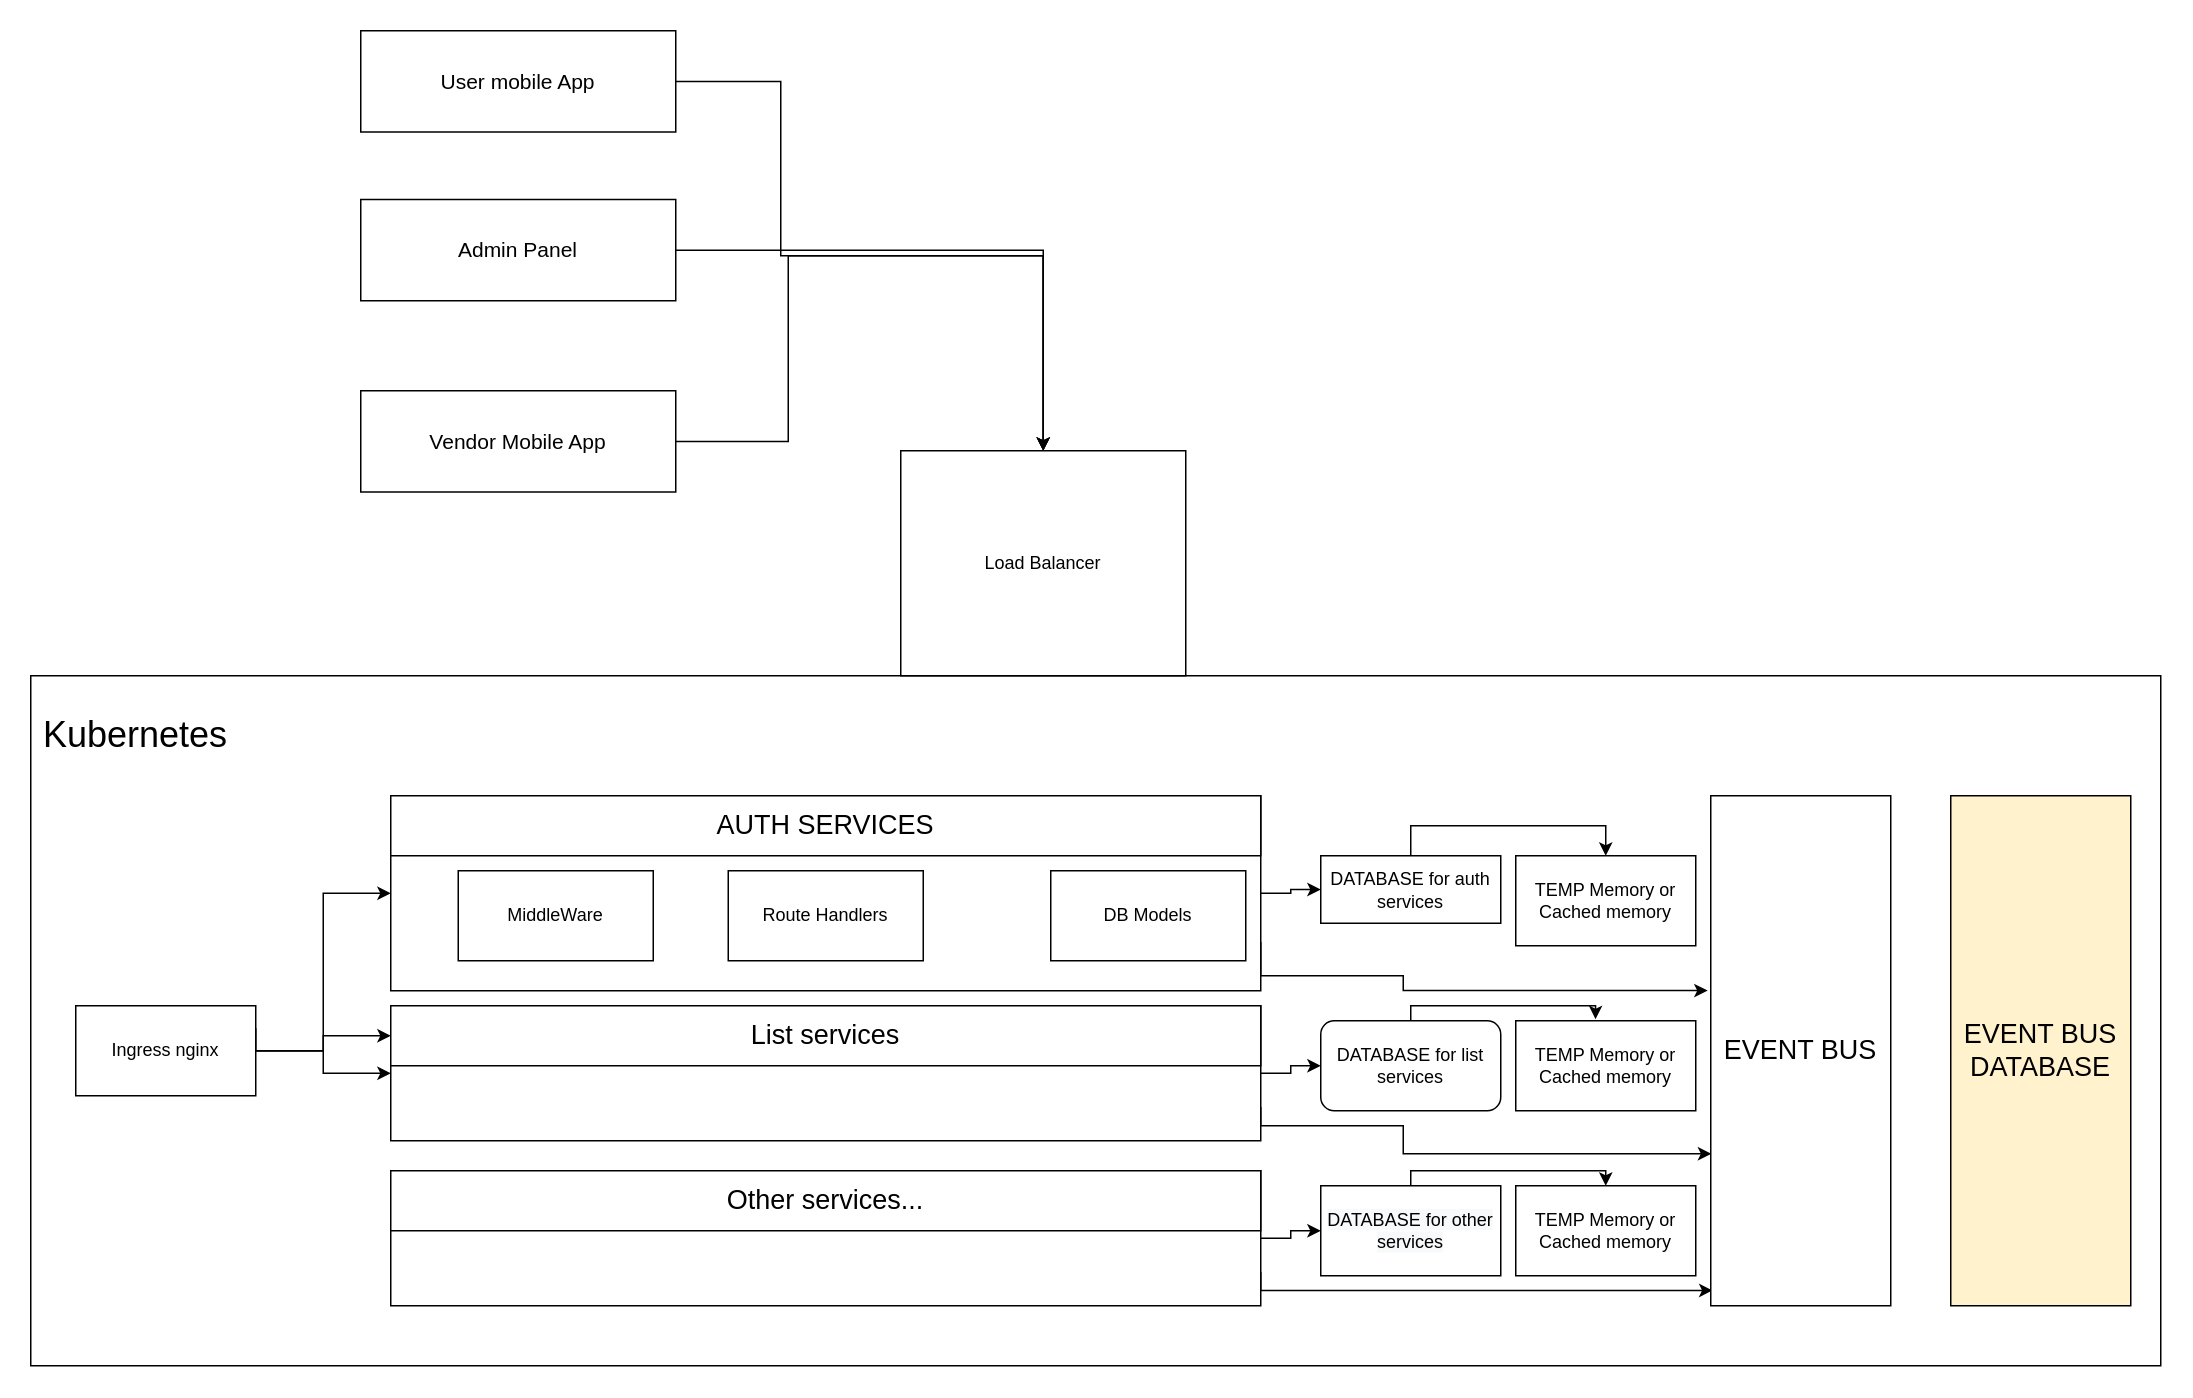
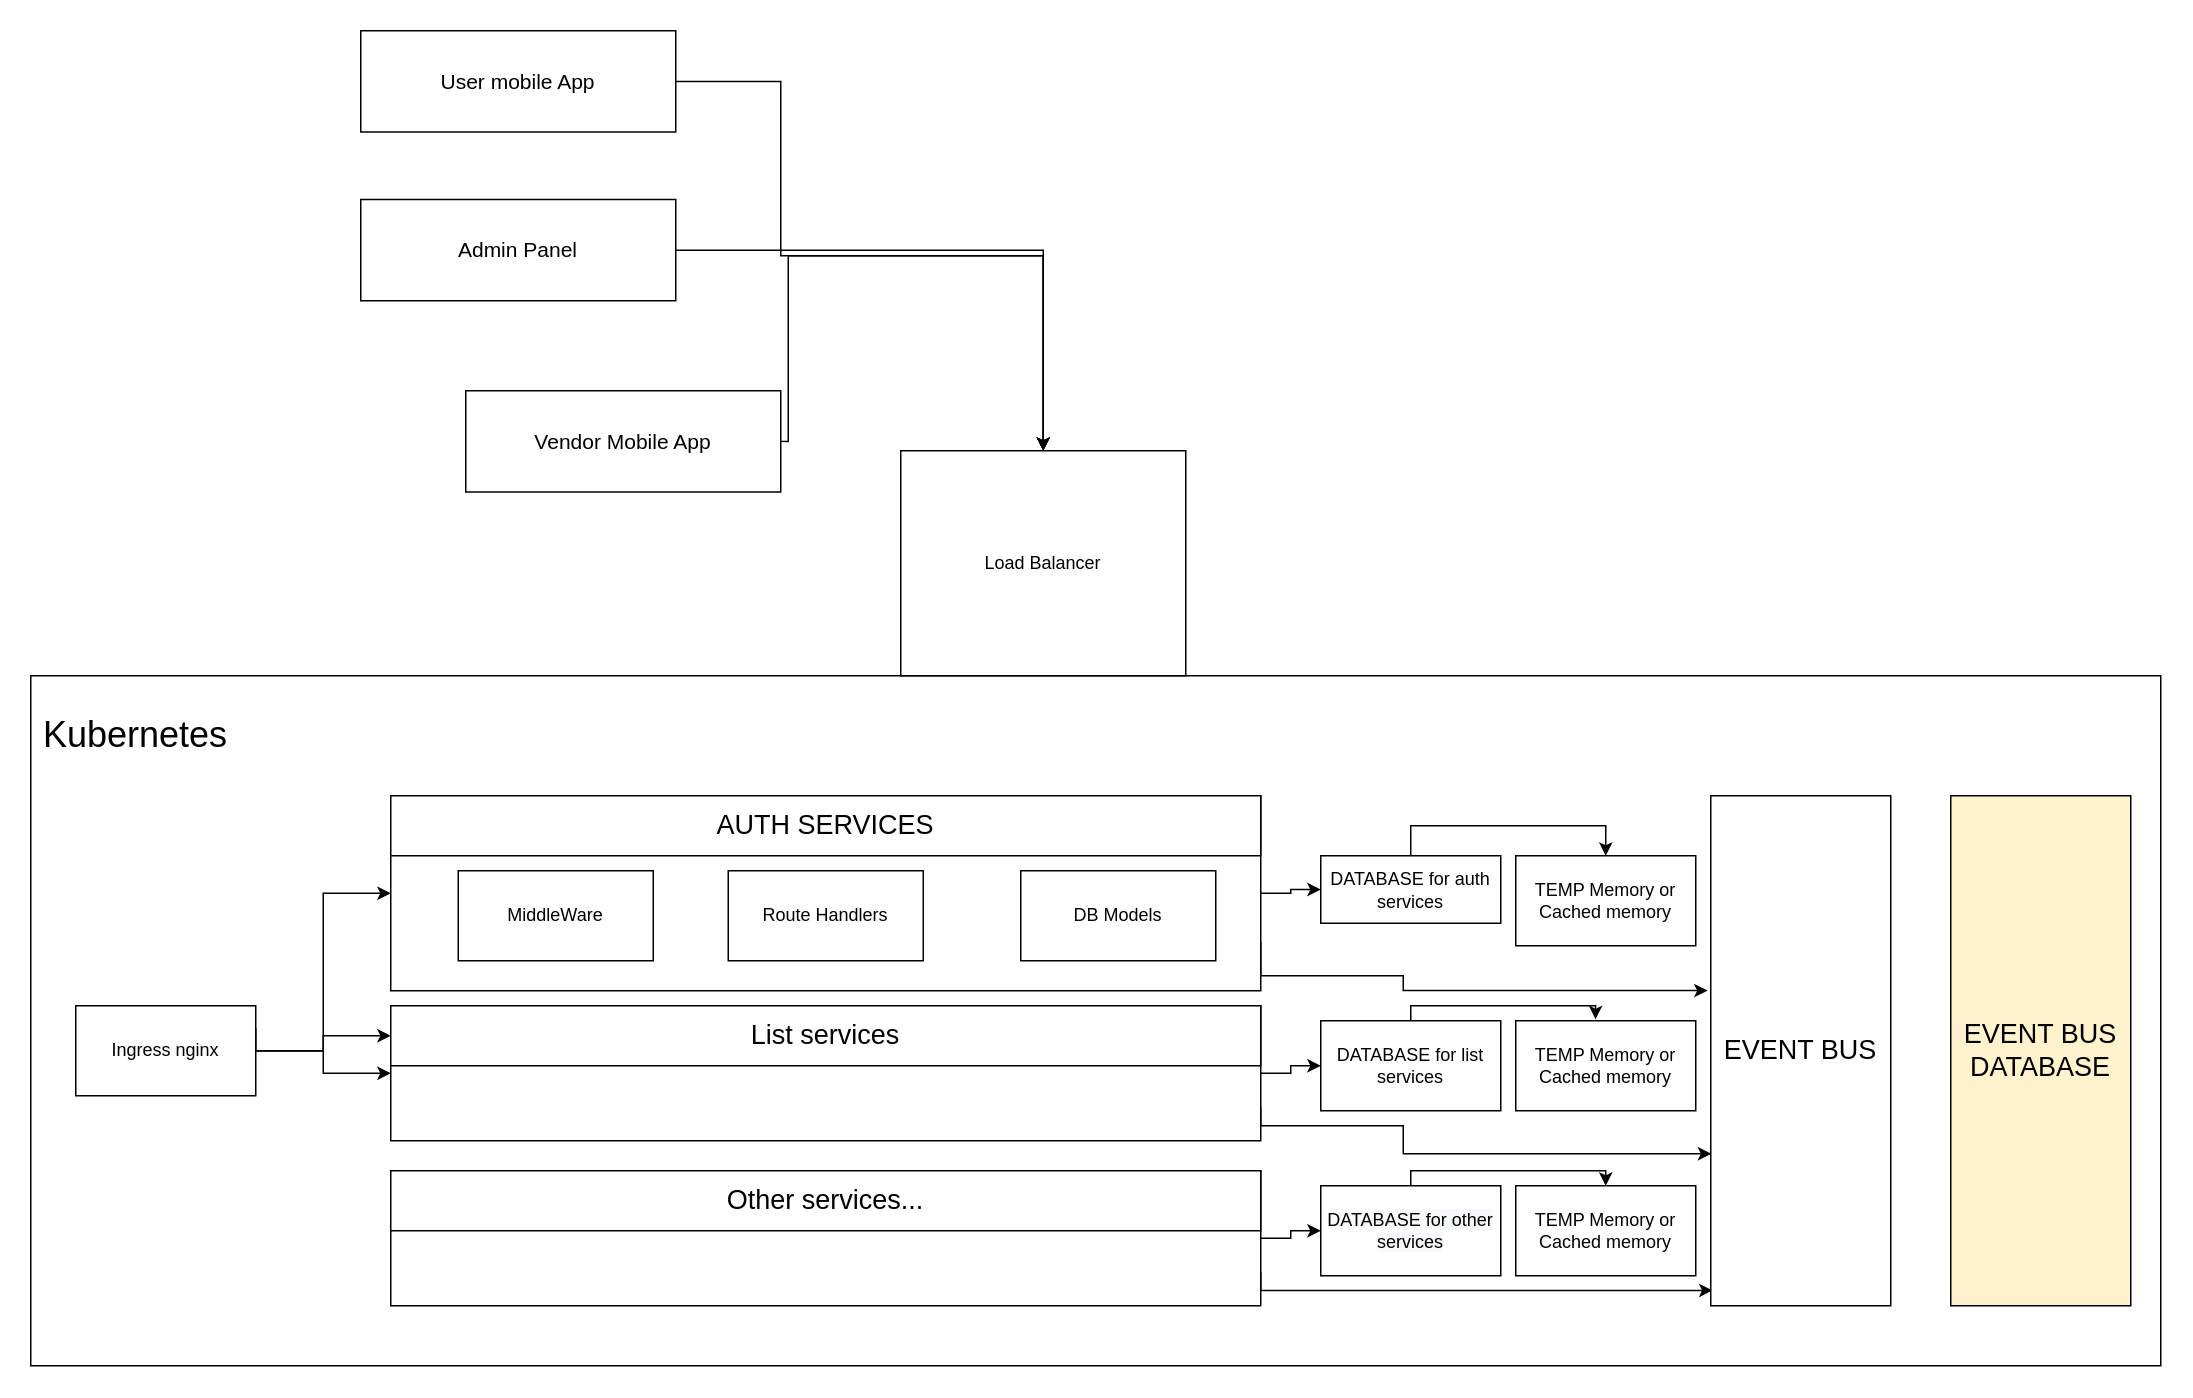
(518, 441) -> (623, 441)
(1148, 916) -> (1118, 916)
(1411, 1066) -> (1411, 1066)
